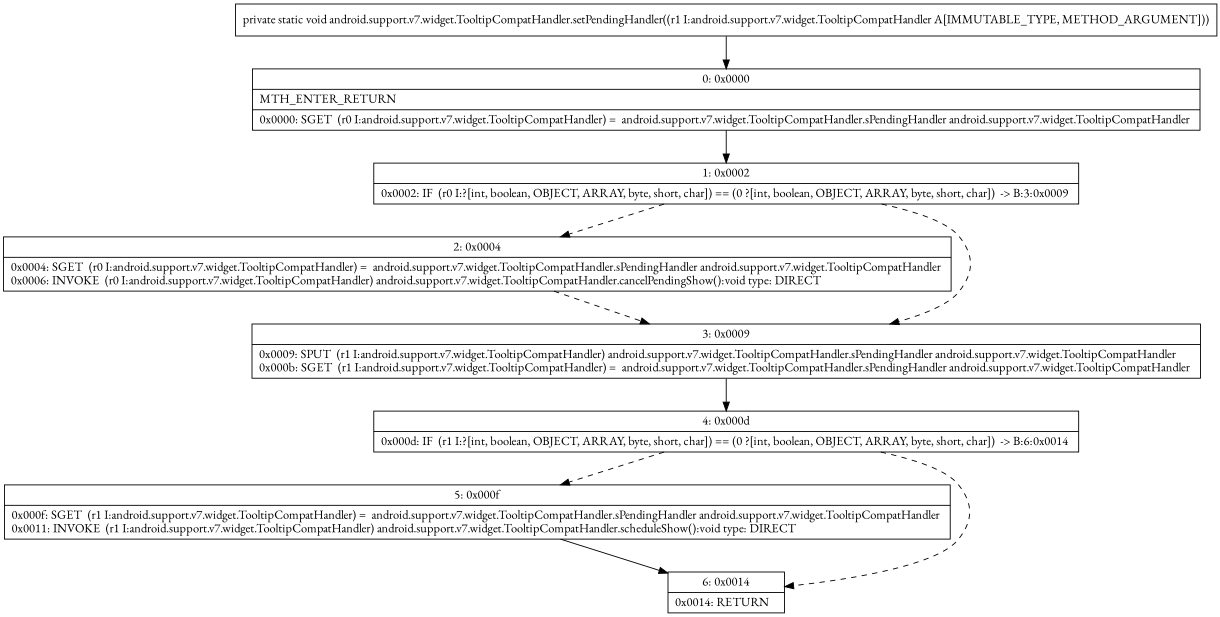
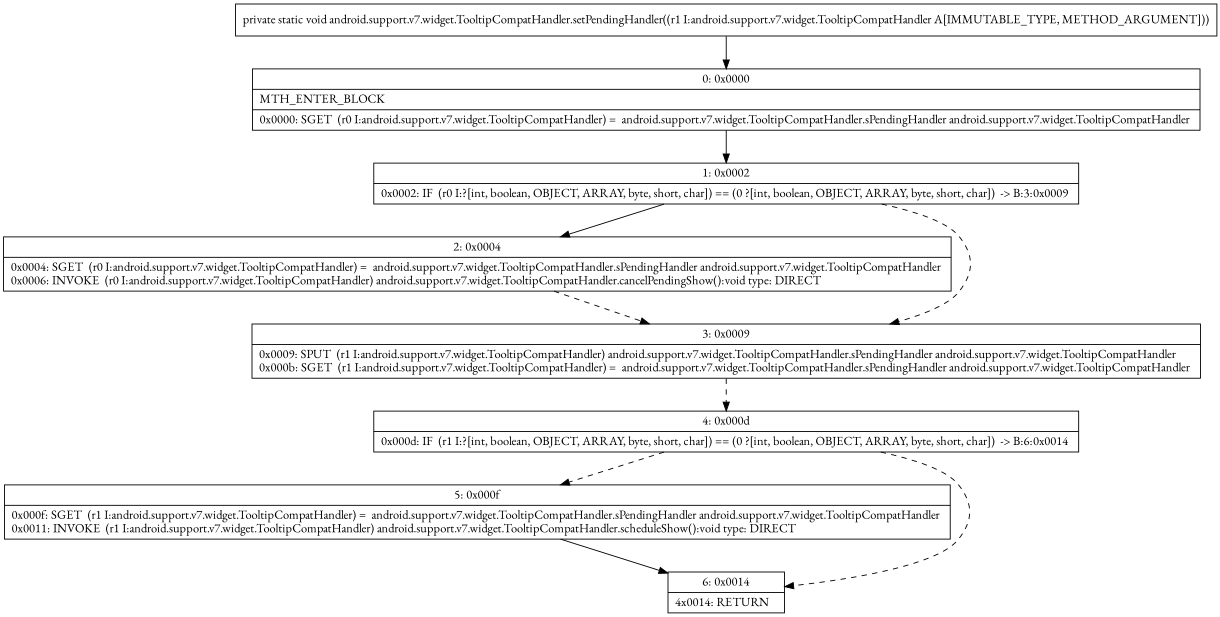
(328, 99) -> (323, 99)
(617, 219) -> (617, 219)
(726, 390) -> (726, 390)
(726, 602) -> (726, 602)
